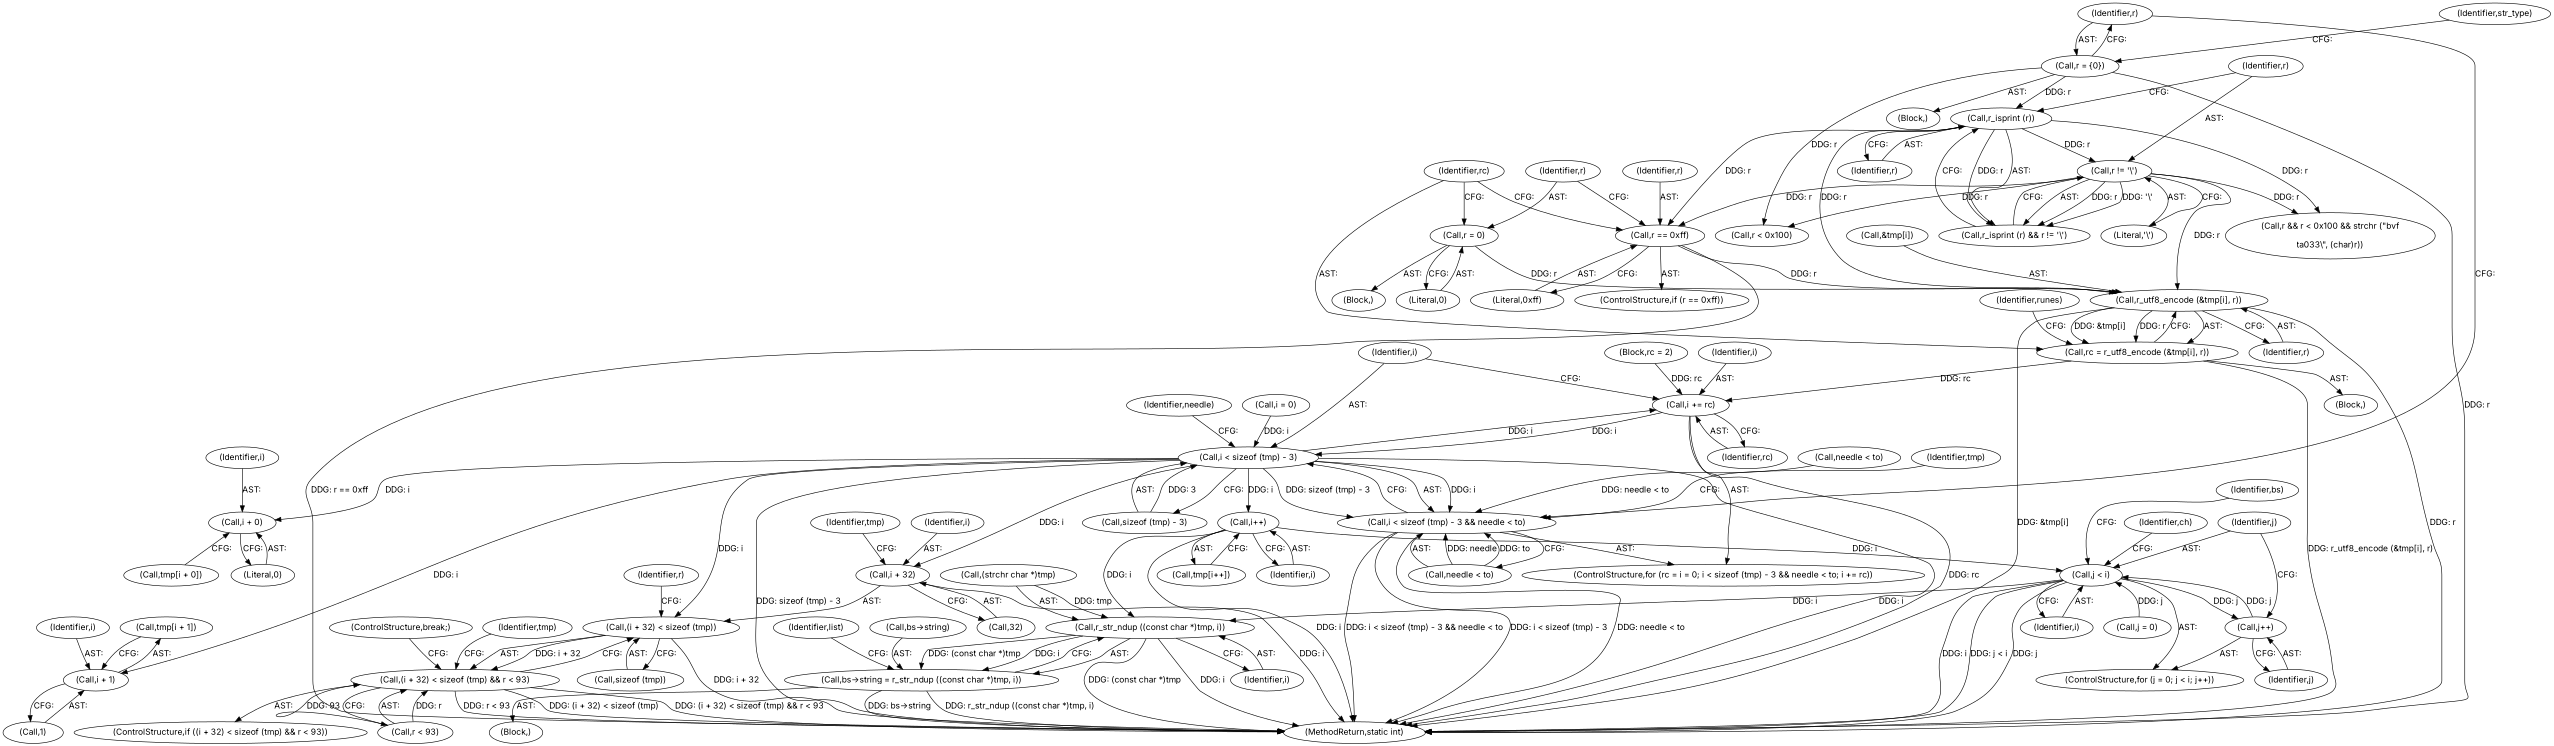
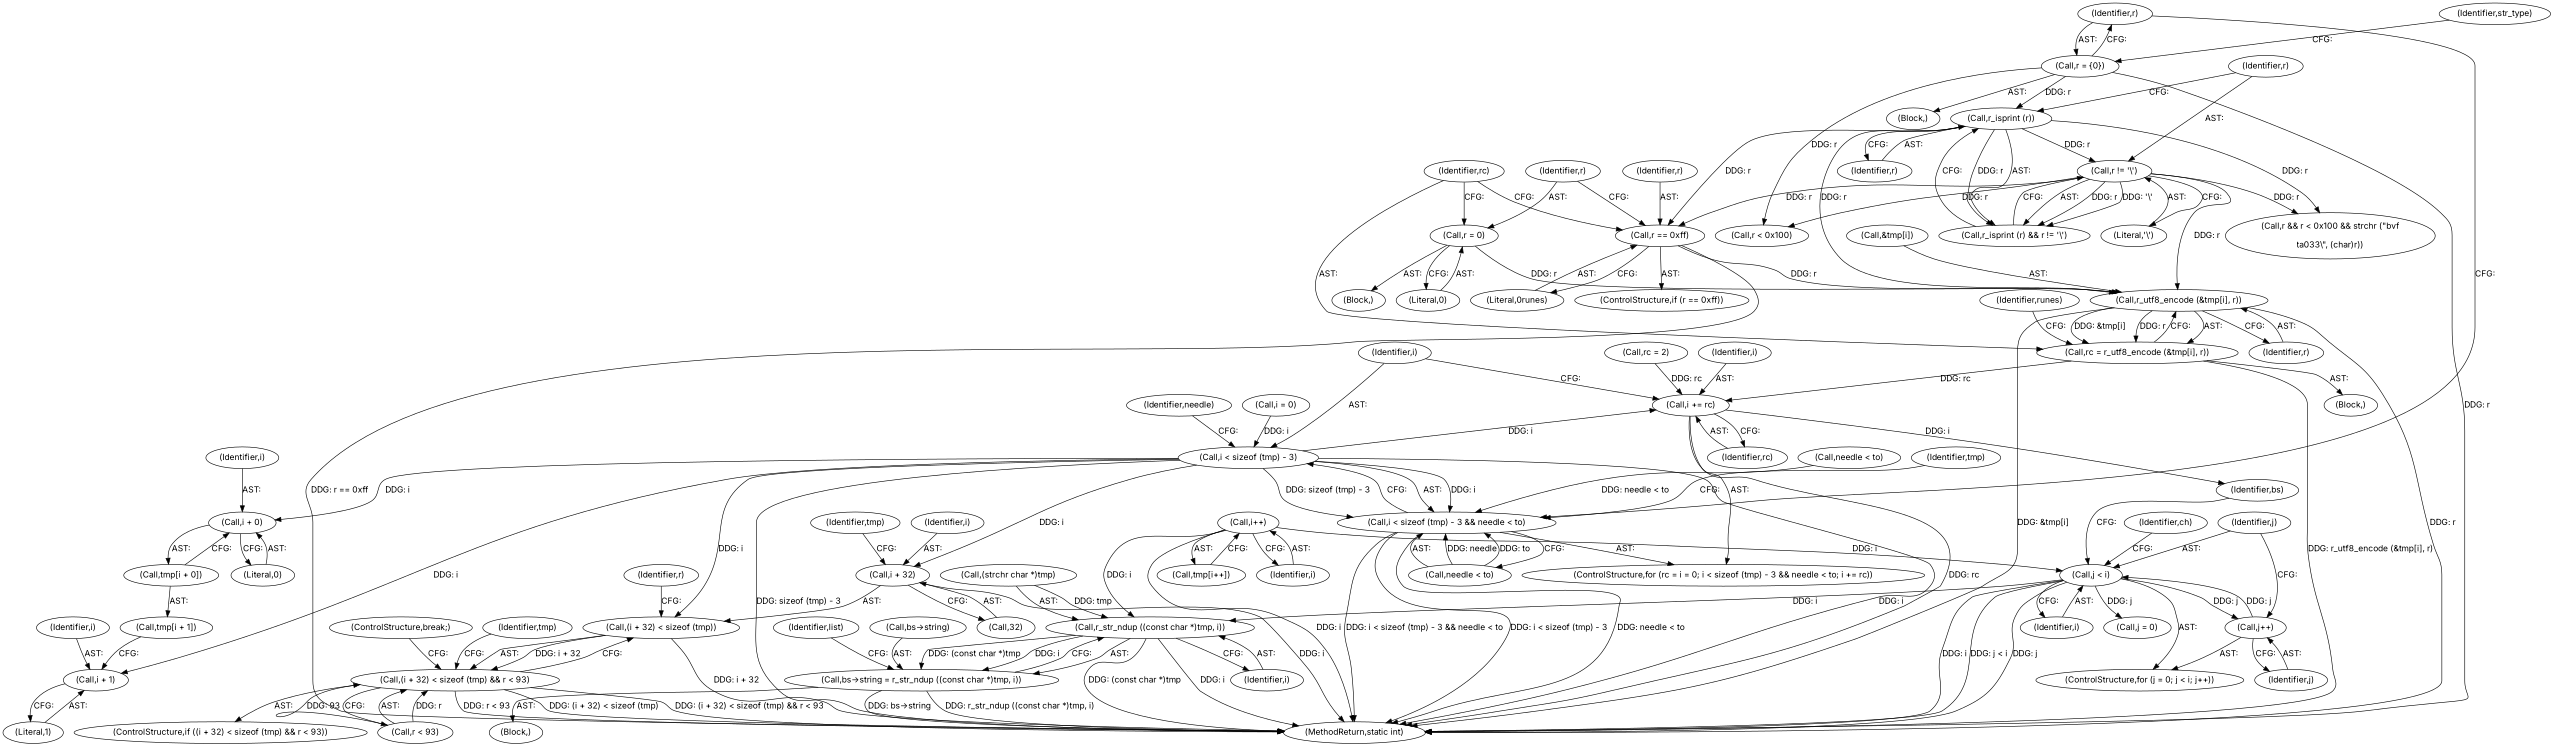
(1517, 300) -> (1517, 300)
(1646, 353) -> (1646, 353)
(1493, 441) -> (1973, 442)
(1248, 487) -> none
(1145, 523) -> none
none -> (182, 535)
(2136, 598) -> (2104, 602)
(140, 661) -> (169, 598)
(631, 680) -> none
(33, 733) -> (33, 733)
